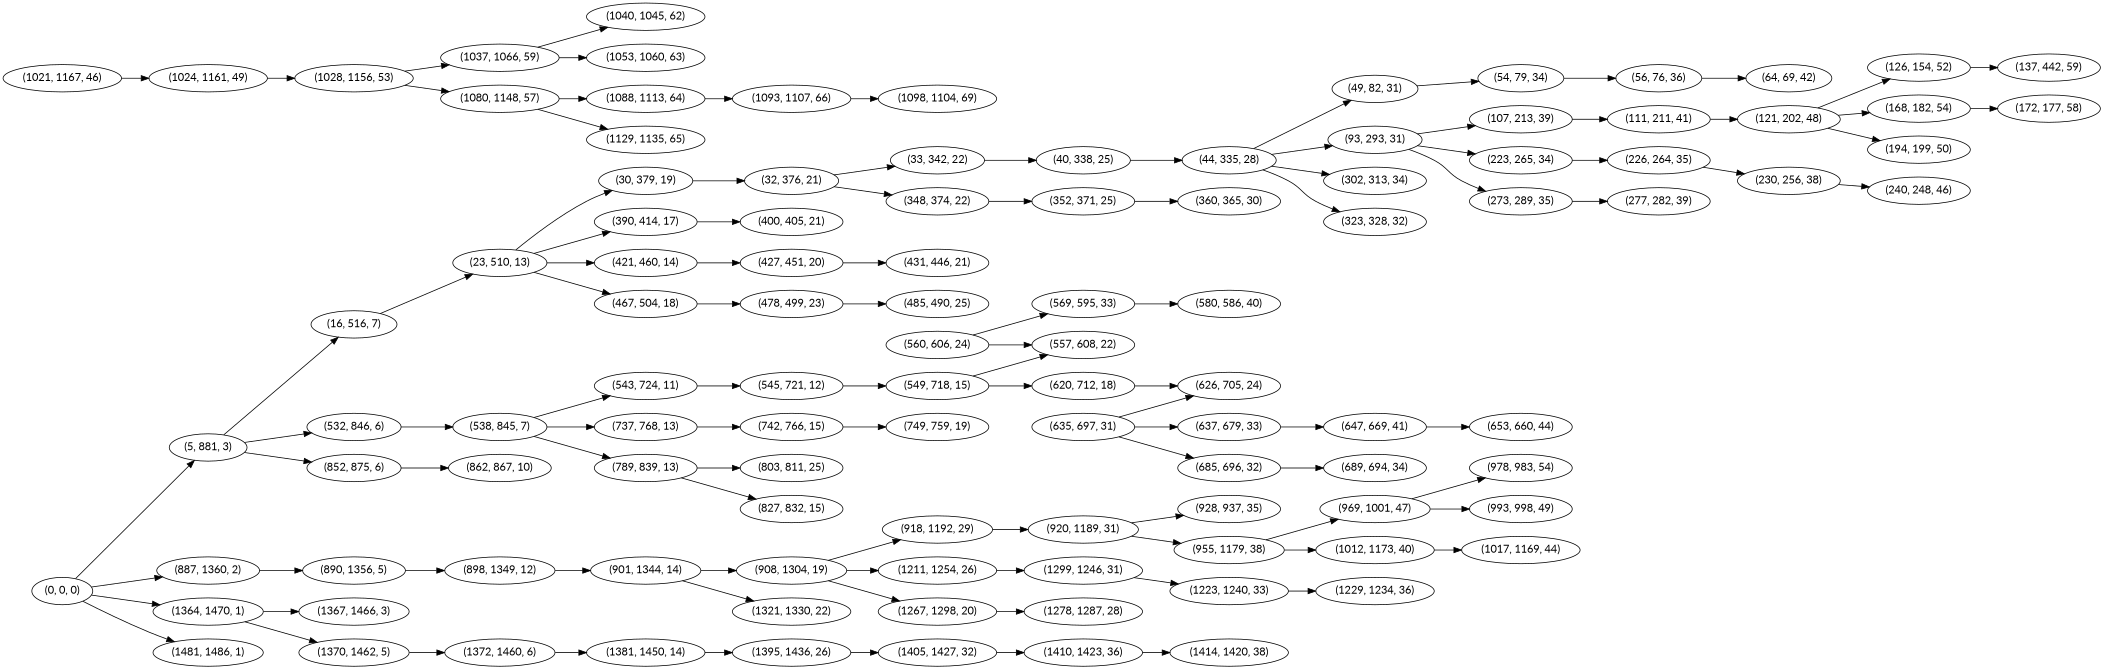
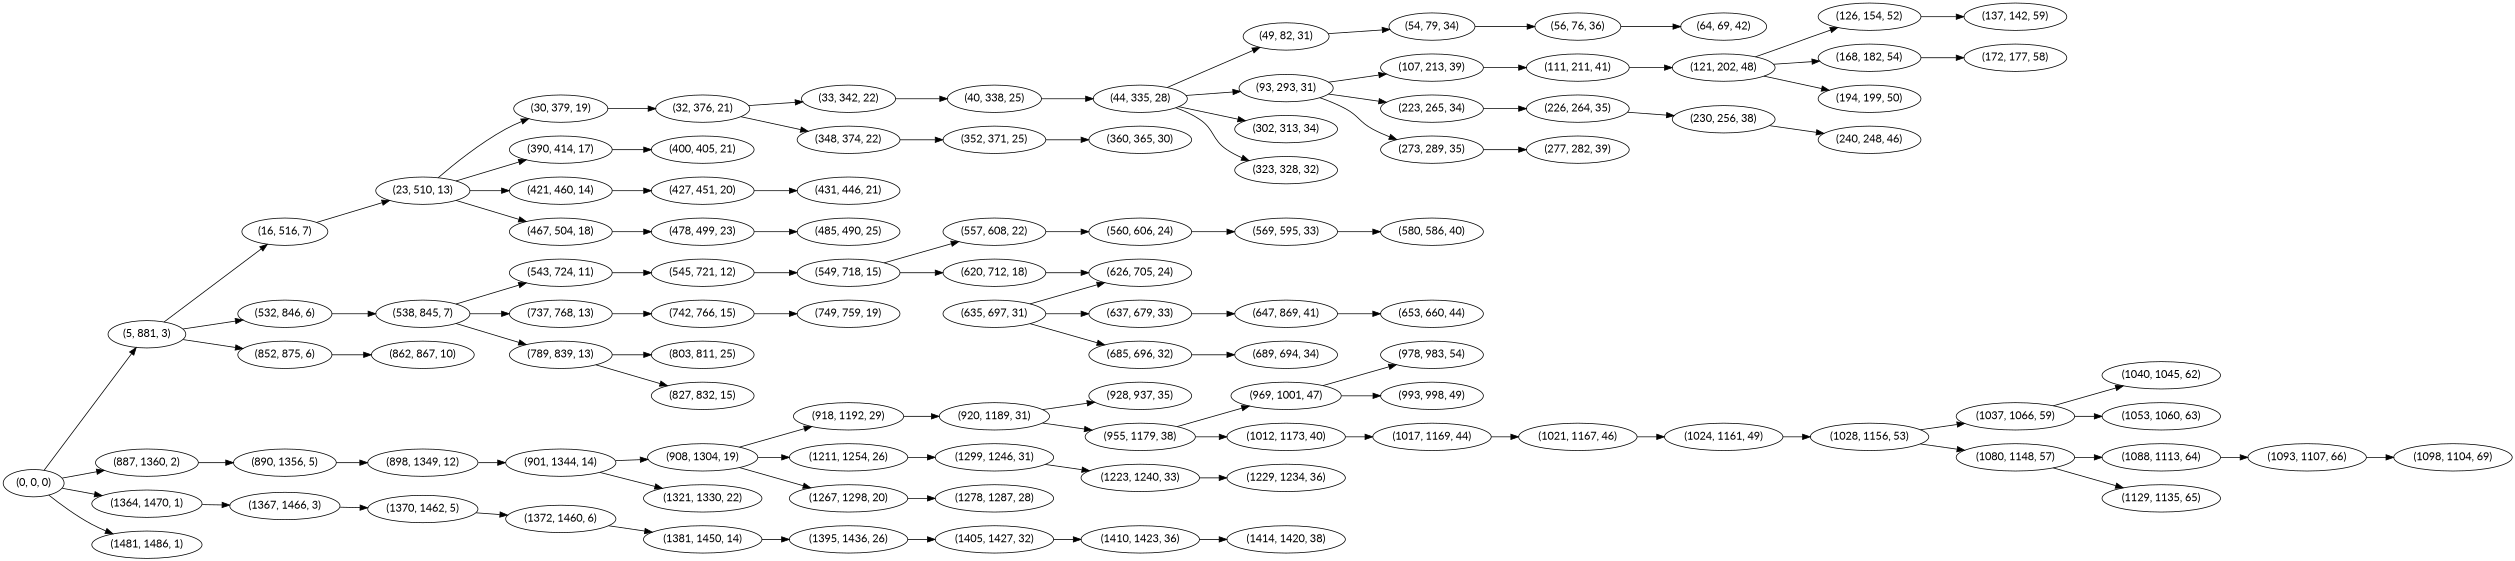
(2049, 68) -> (2015, 17)
(1006, 345) -> (1063, 232)
(1375, 427) -> (1286, 314)
none -> (1501, 437)
(277, 631) -> (350, 507)
